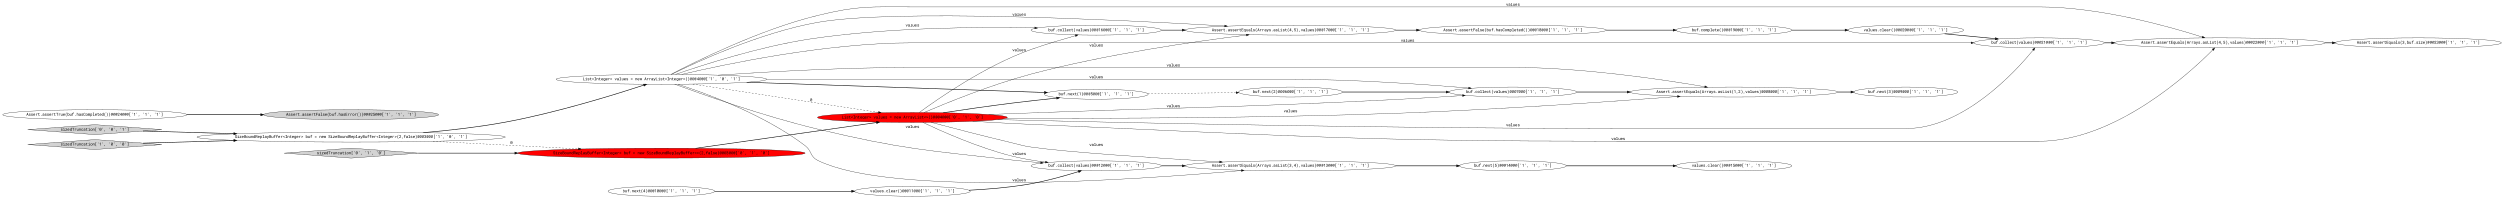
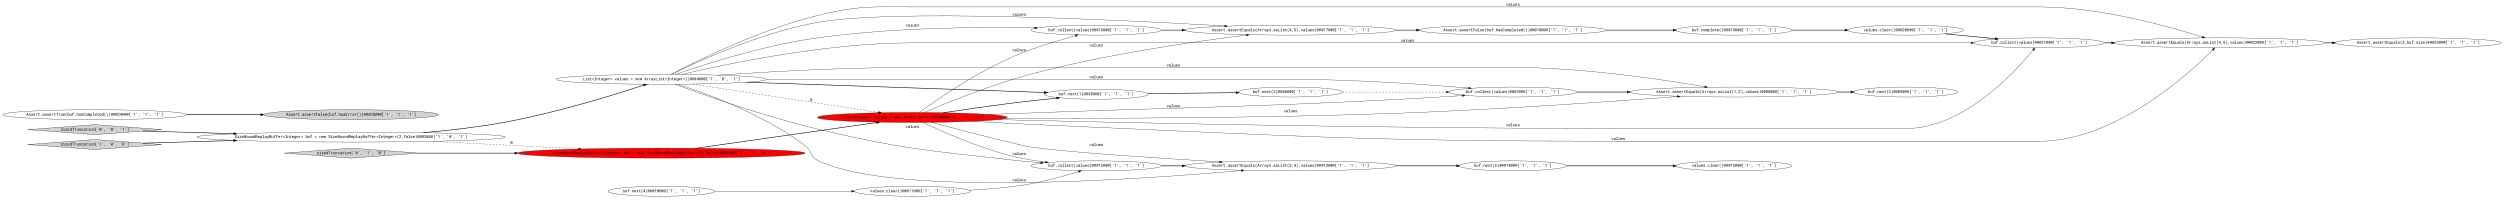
(1394, 92) -> (1394, 92)
(1192, 93) -> (1192, 93)
(1024, 185) -> (1024, 185)
(783, 191) -> (783, 191)
